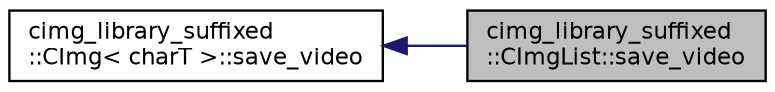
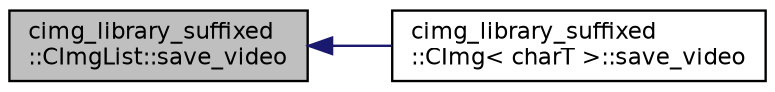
(437, 46) -> (362, 46)
